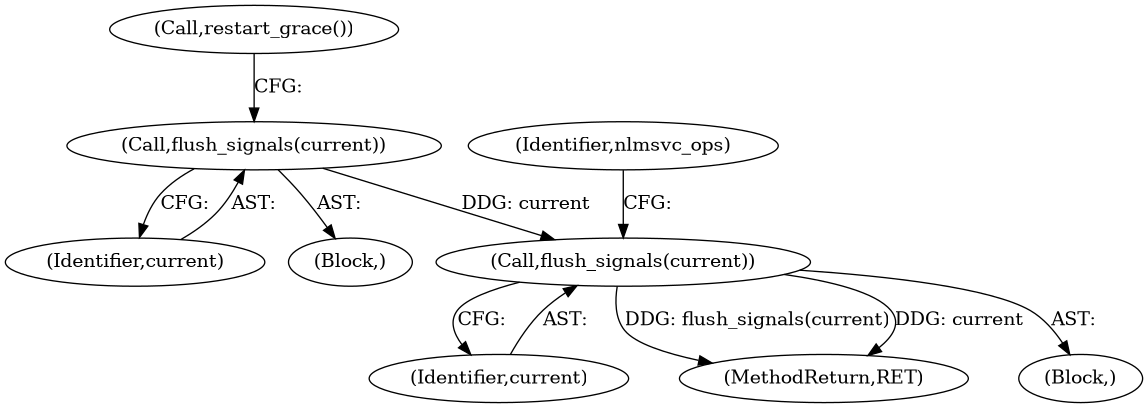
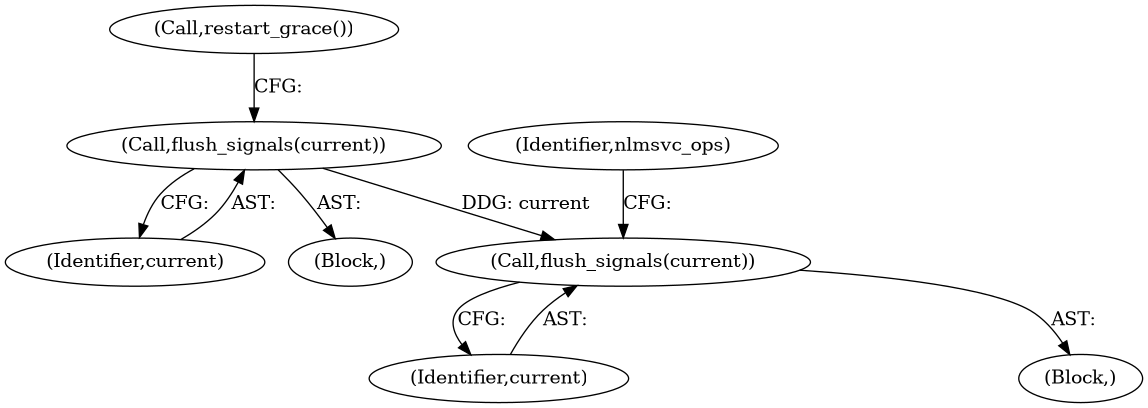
(824, 379) -> none
